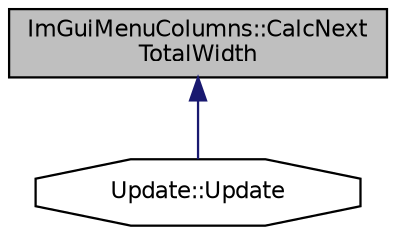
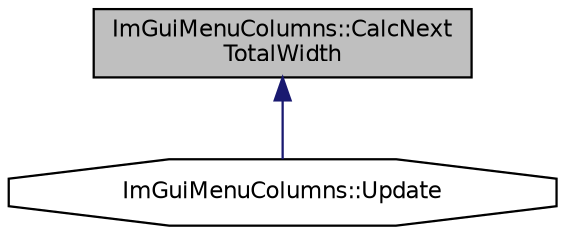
(198, 192) -> (283, 192)
